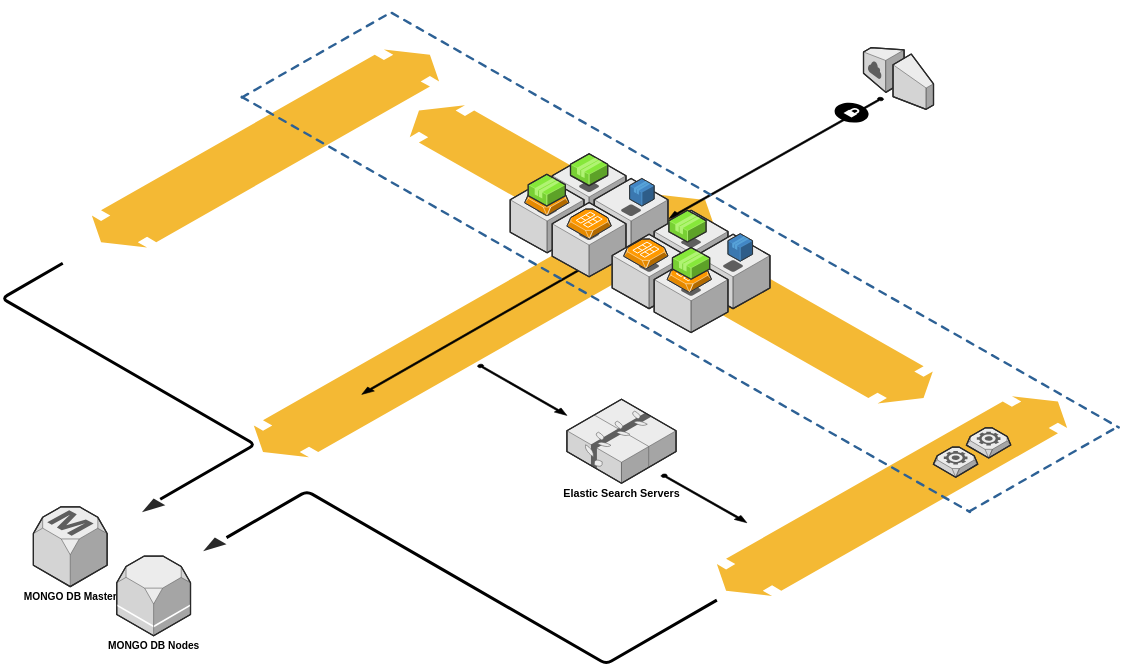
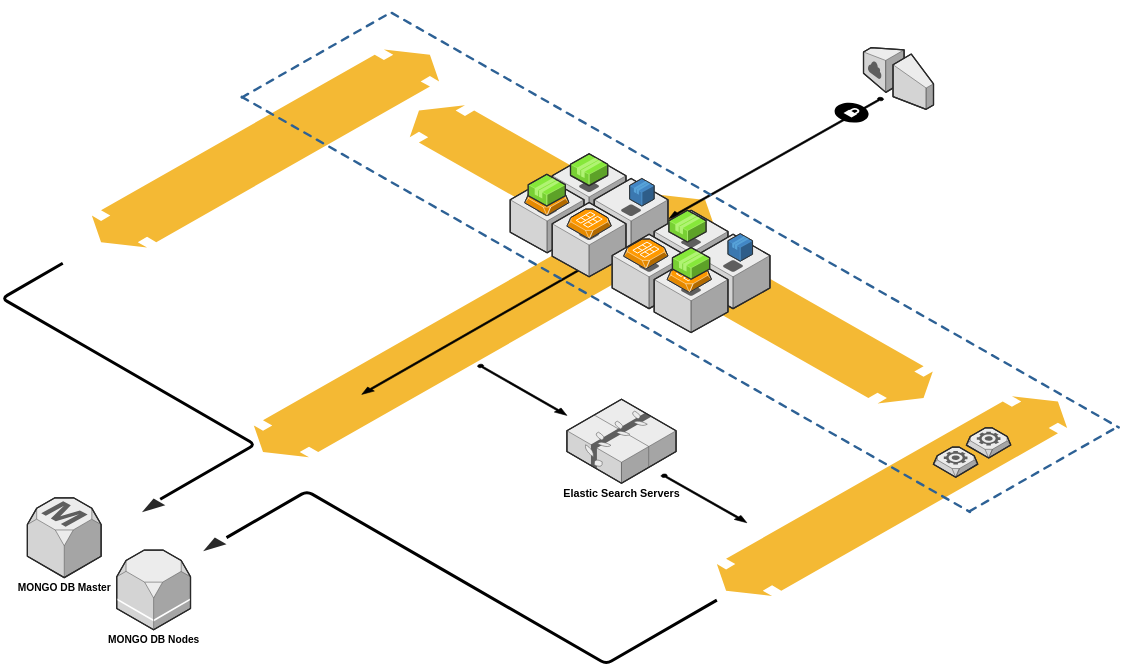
(70, 547) -> (64, 538)
(153, 596) -> (153, 590)
